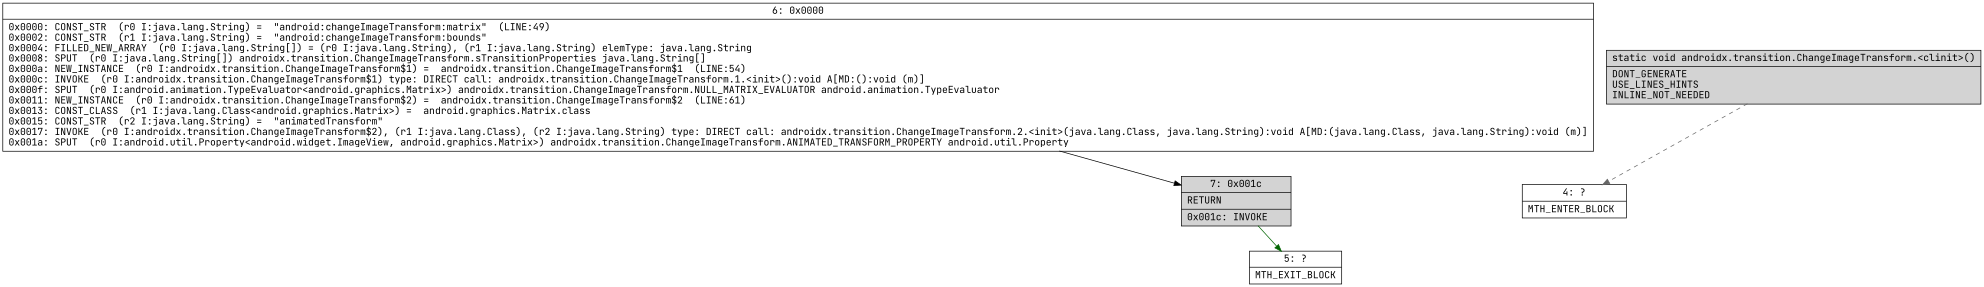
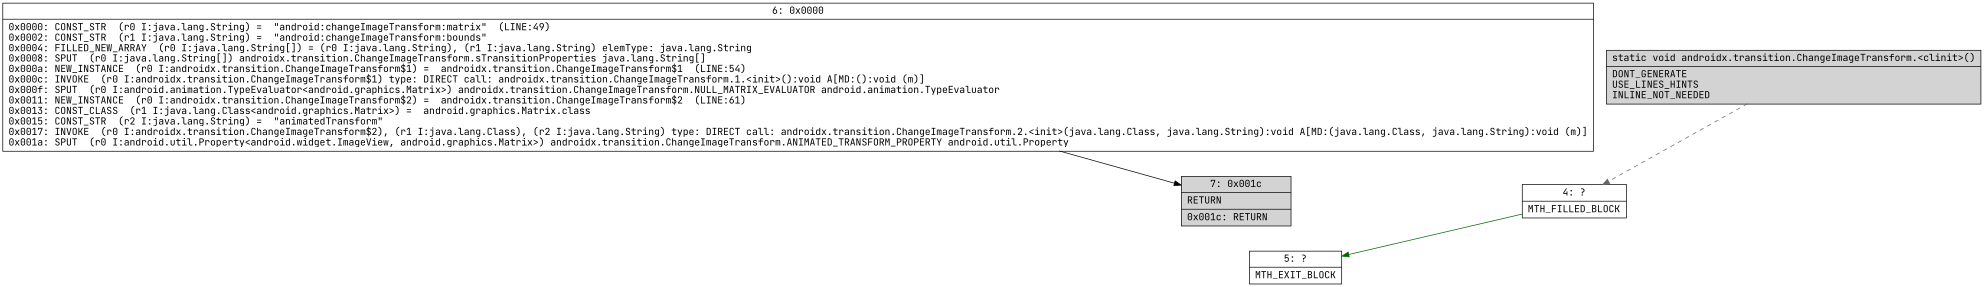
(1571, 209) -> (1574, 209)
(1236, 217) -> (1236, 217)
(1267, 236) -> (1435, 234)
